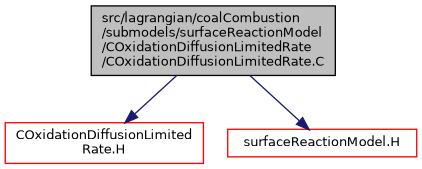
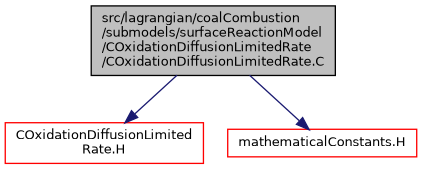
(322, 143) -> (322, 143)
